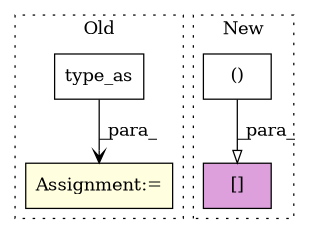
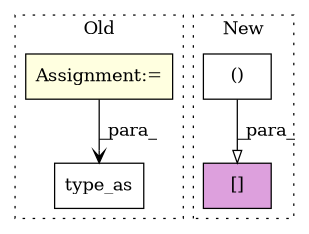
(99, 125) -> (99, 125)
